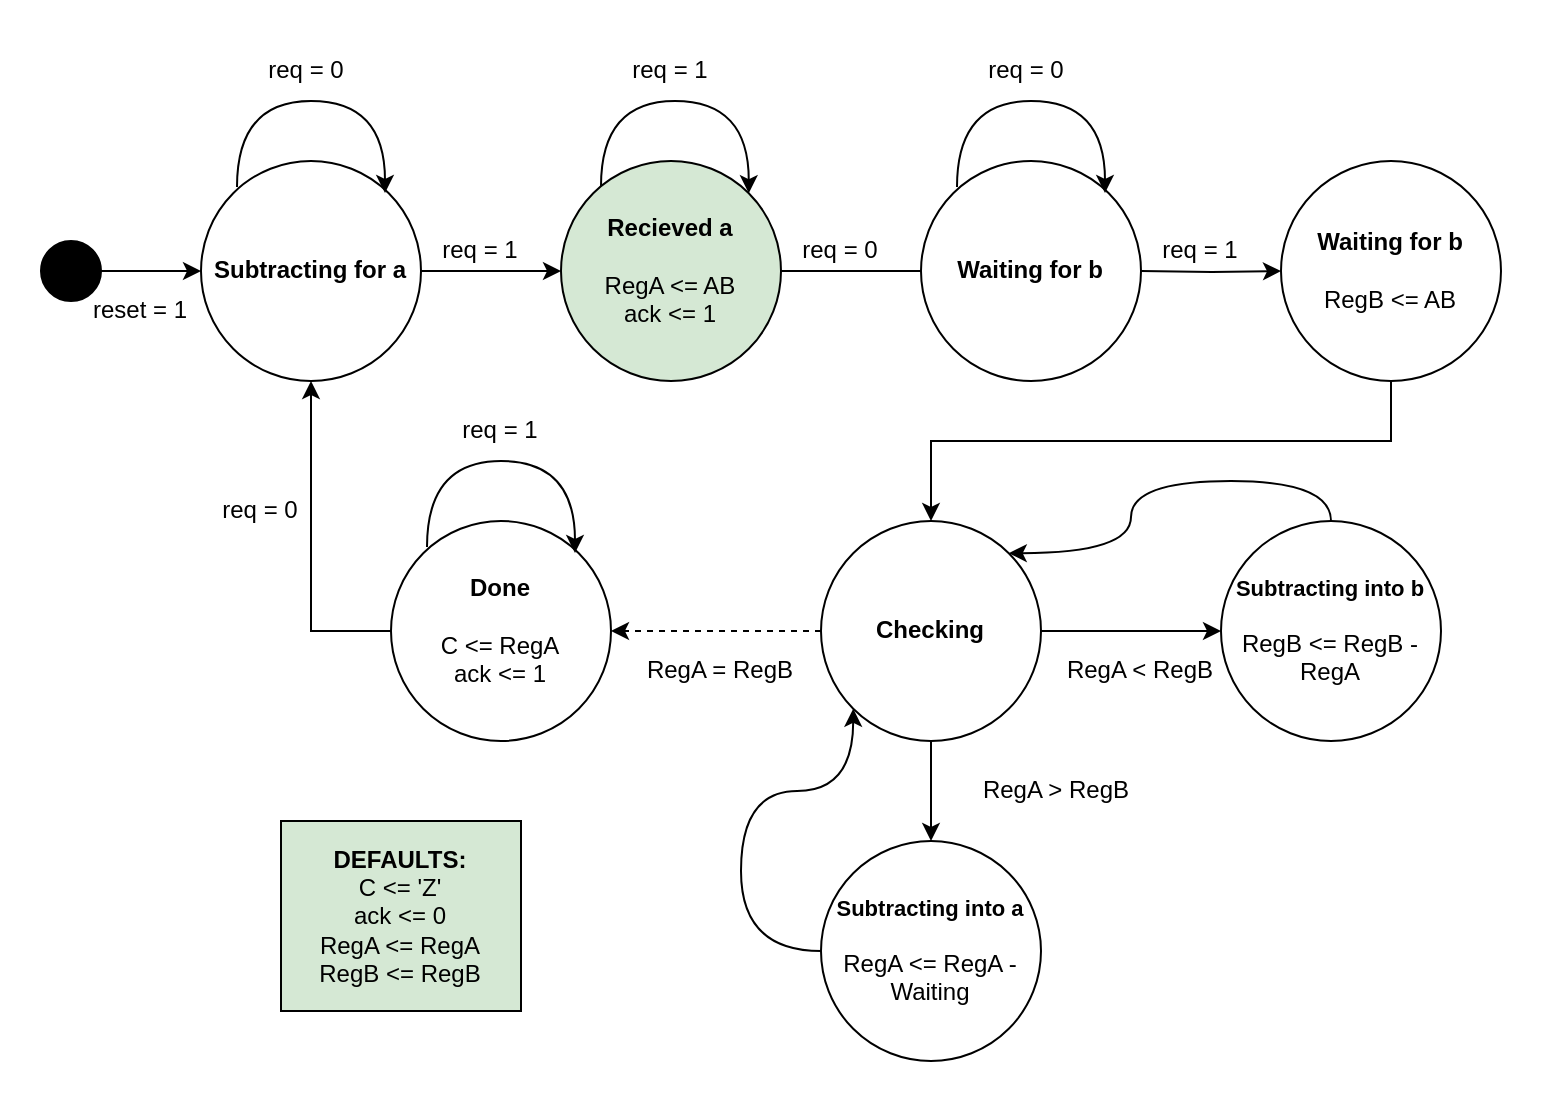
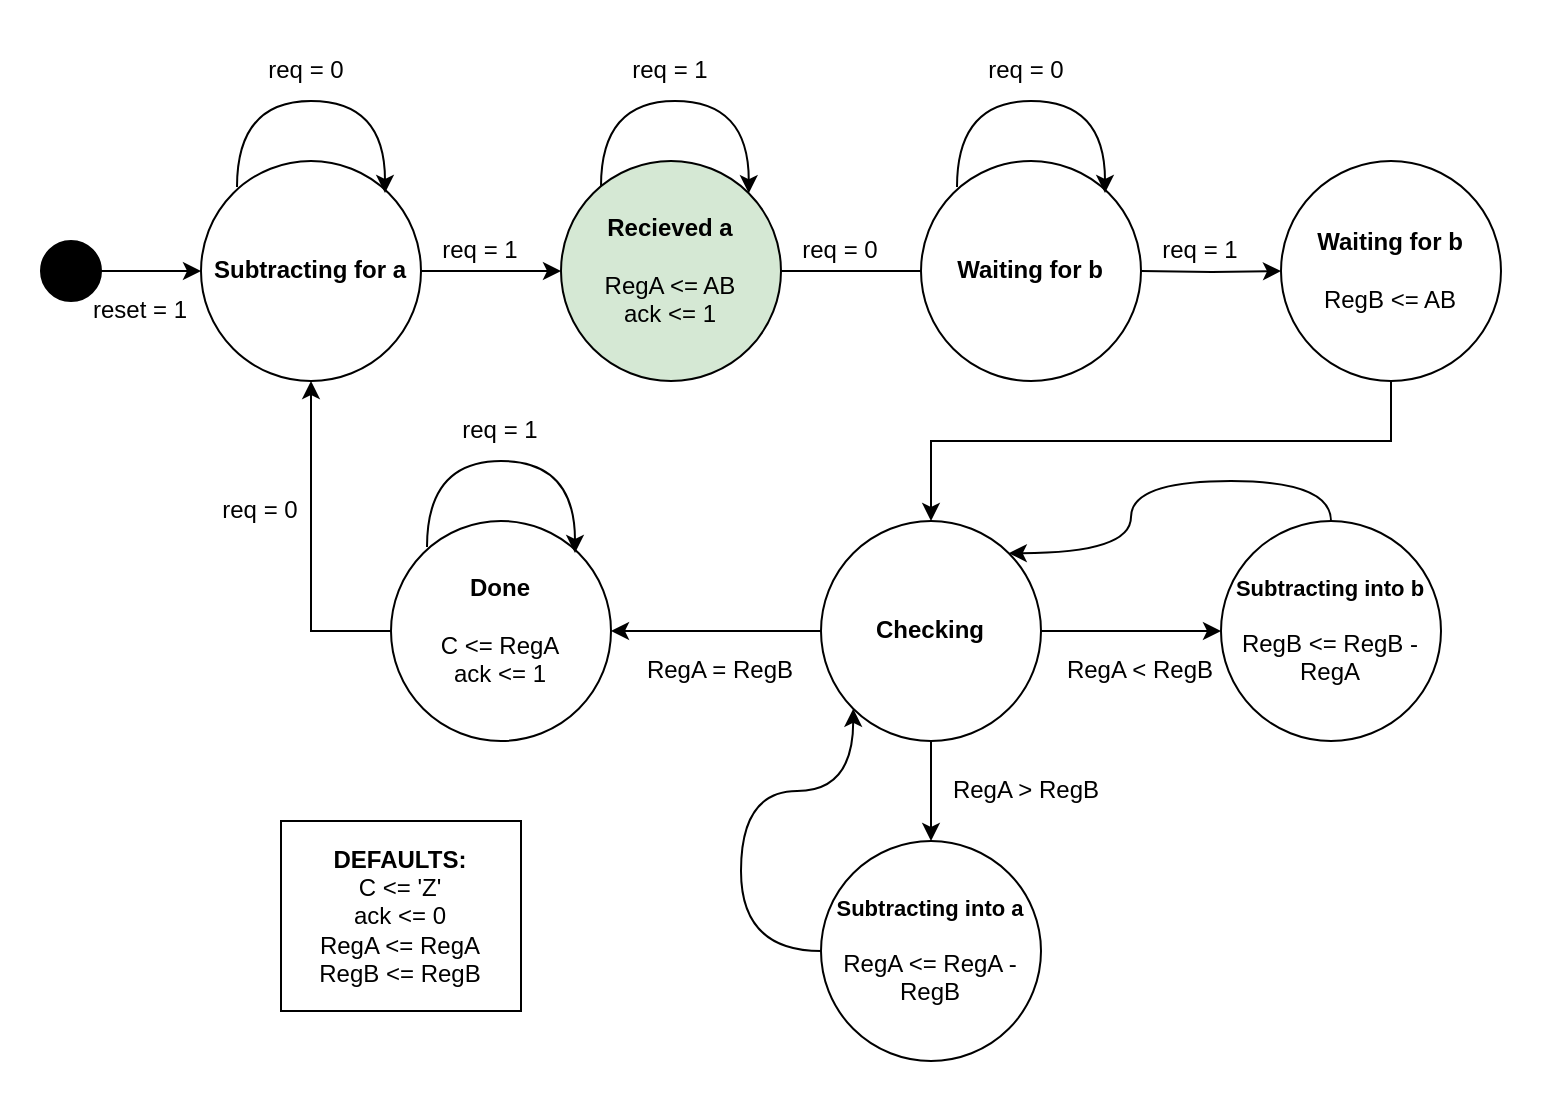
(723, 631) -> (723, 631)
(1057, 791) -> (1027, 791)
(401, 916) -> (401, 916)
(931, 951) -> (931, 951)
